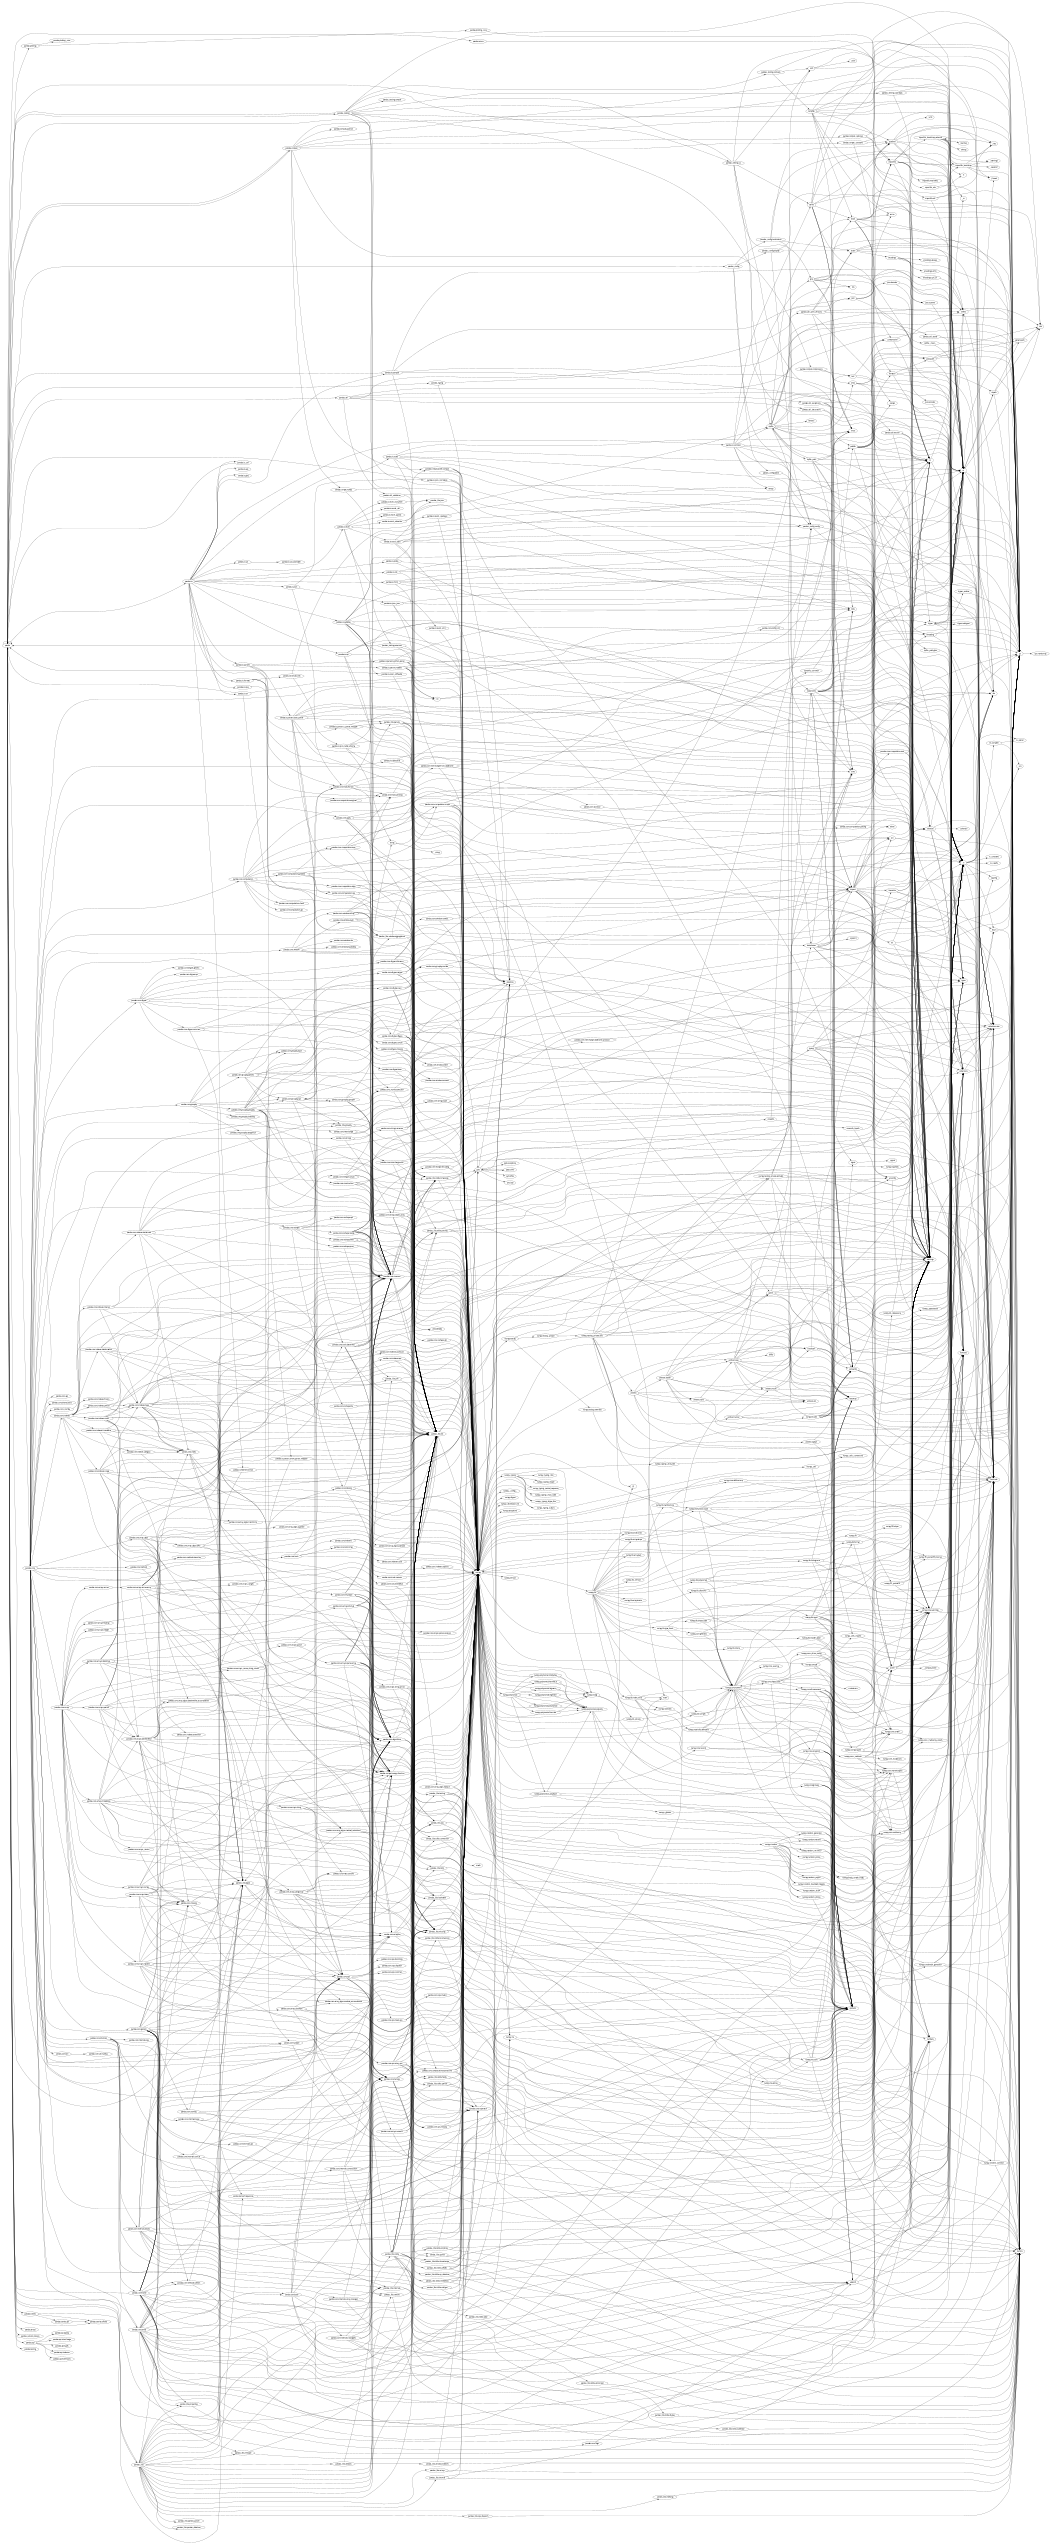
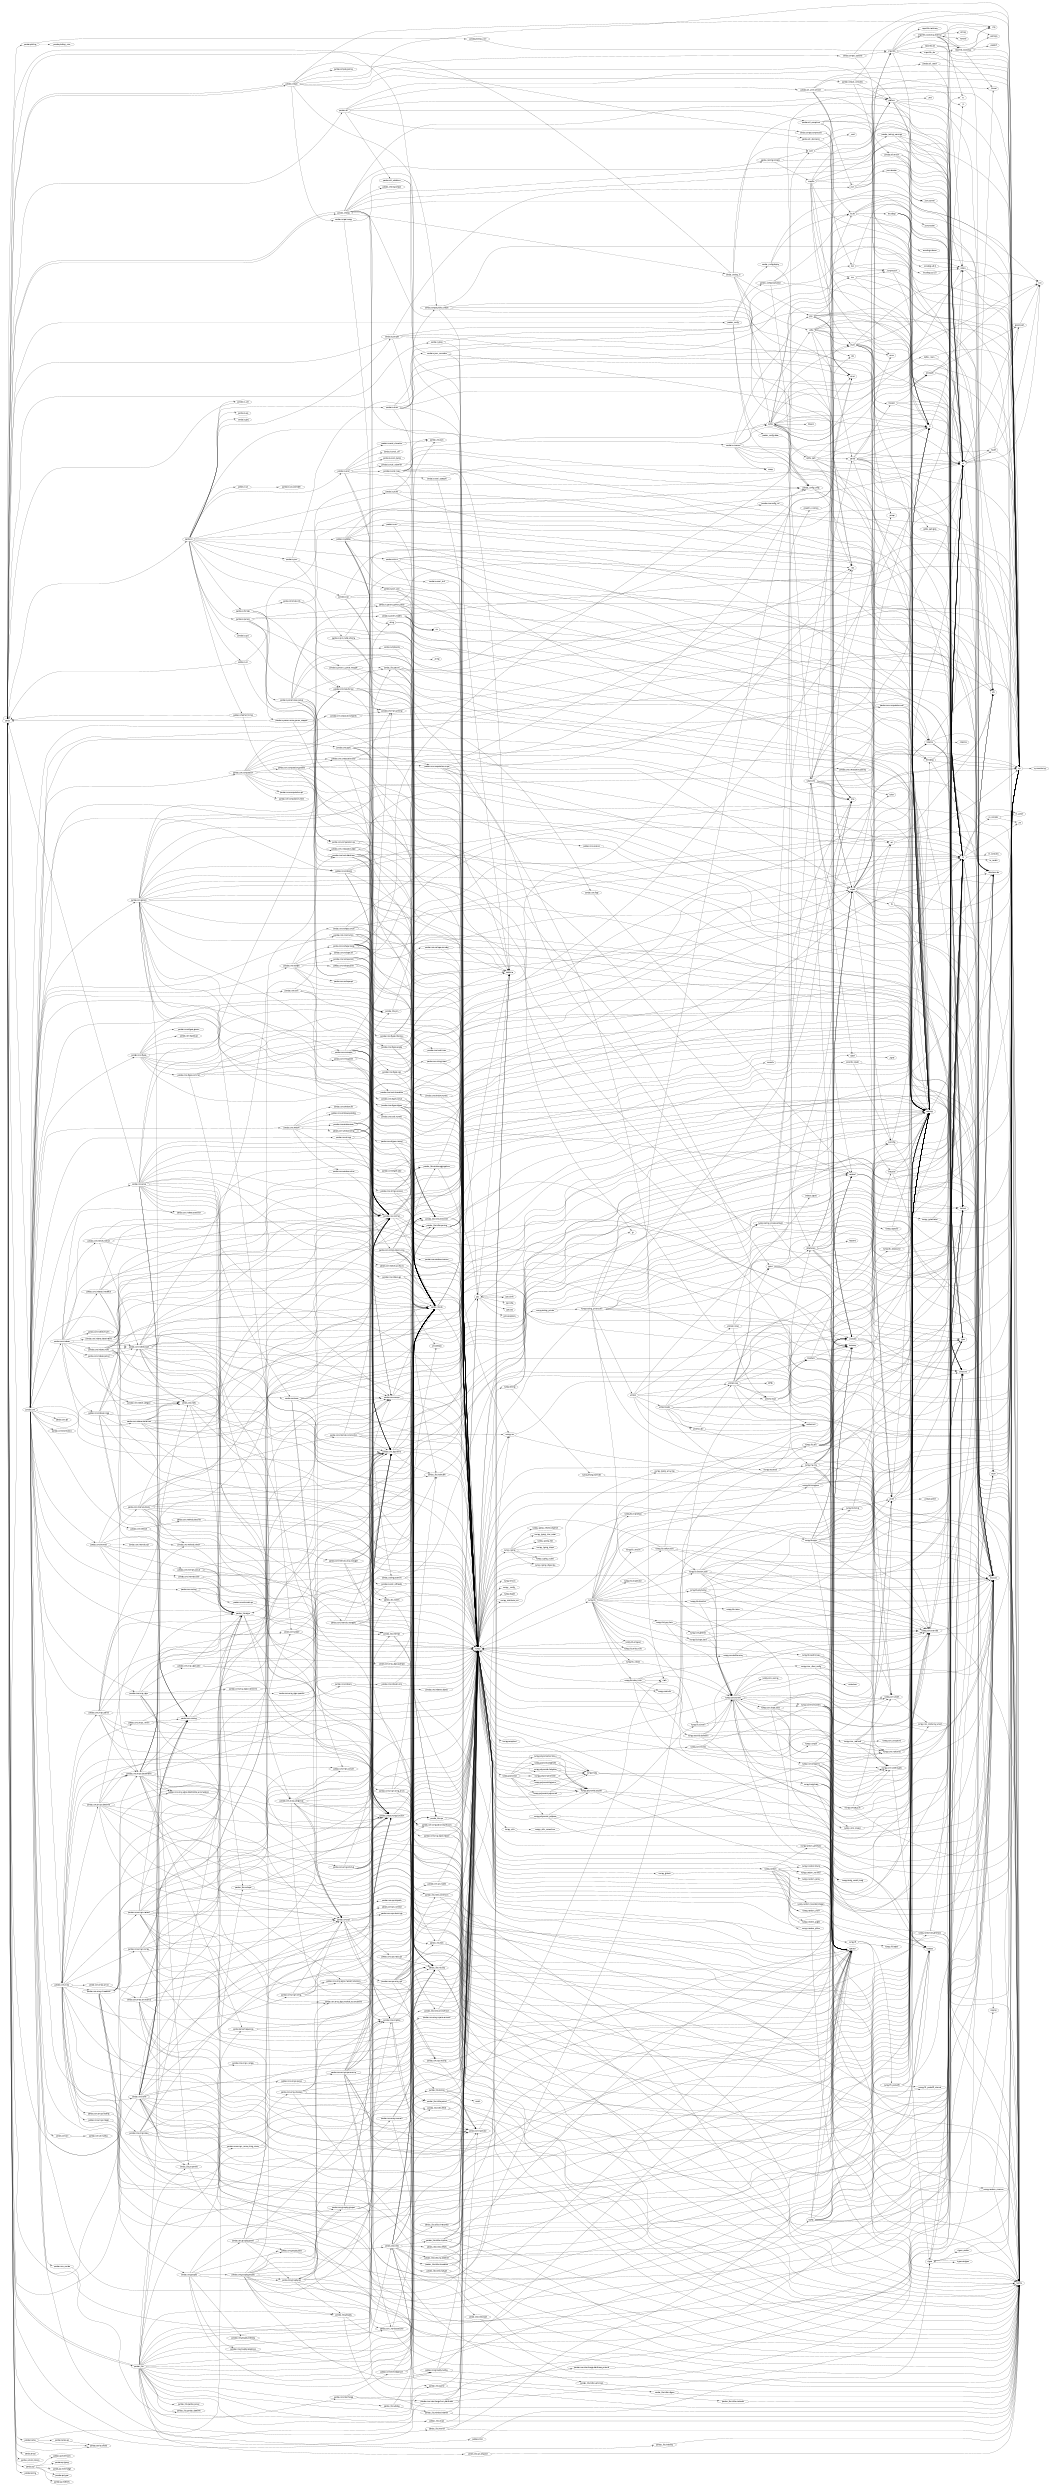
(396, 1993) -> (278, 941)
